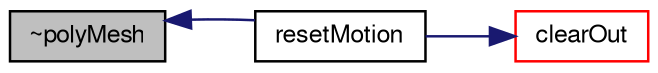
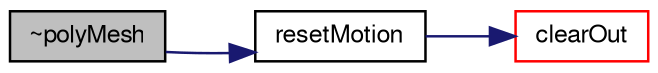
(223, 19) -> (198, 53)
